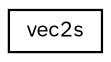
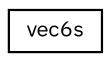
(55, 31) -> (55, 31)
